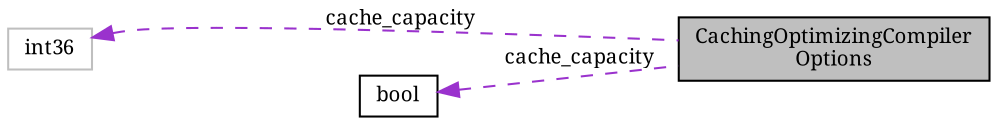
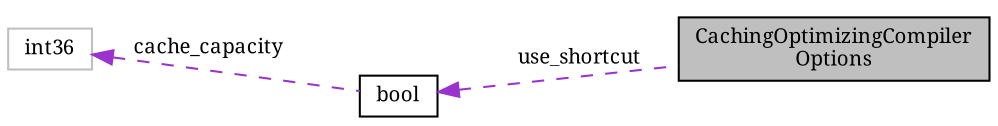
(396, 31) -> (236, 74)
(578, 58) -> (578, 58)
